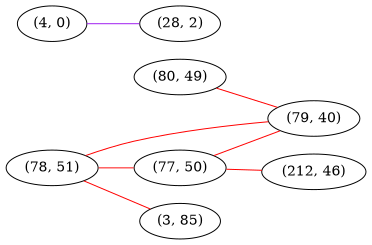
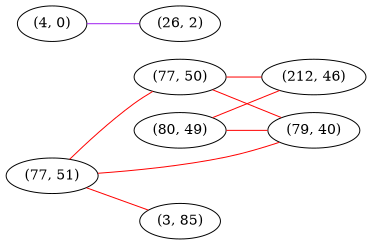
(180, 24) -> (180, 24)
none -> (238, 107)
(52, 168) -> (52, 176)
